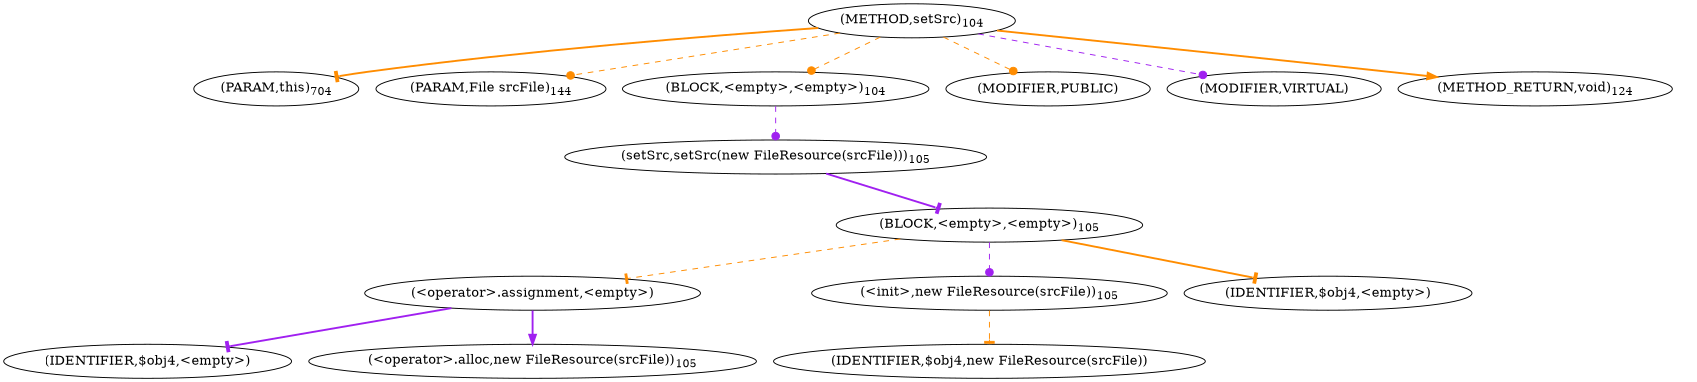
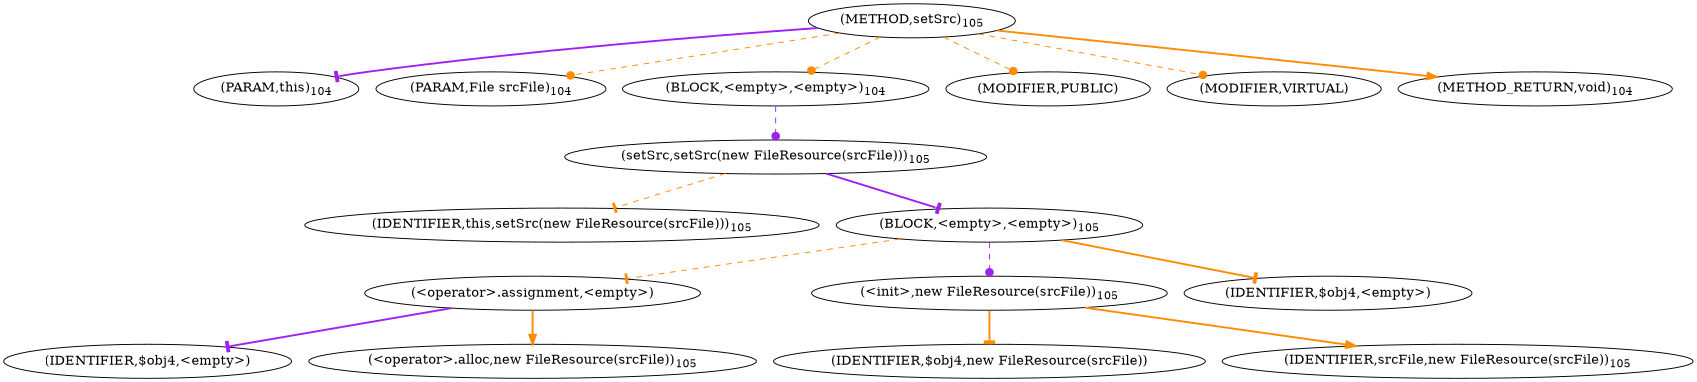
(973, 19) -> (973, 19)
(578, 48) -> (578, 48)
(1089, 54) -> (1089, 54)
(321, 87) -> (321, 87)
(561, 87) -> (561, 87)
(1622, 87) -> (1622, 87)
none -> (562, 225)
(533, 323) -> (533, 323)
(989, 325) -> (989, 325)
none -> (1458, 361)
